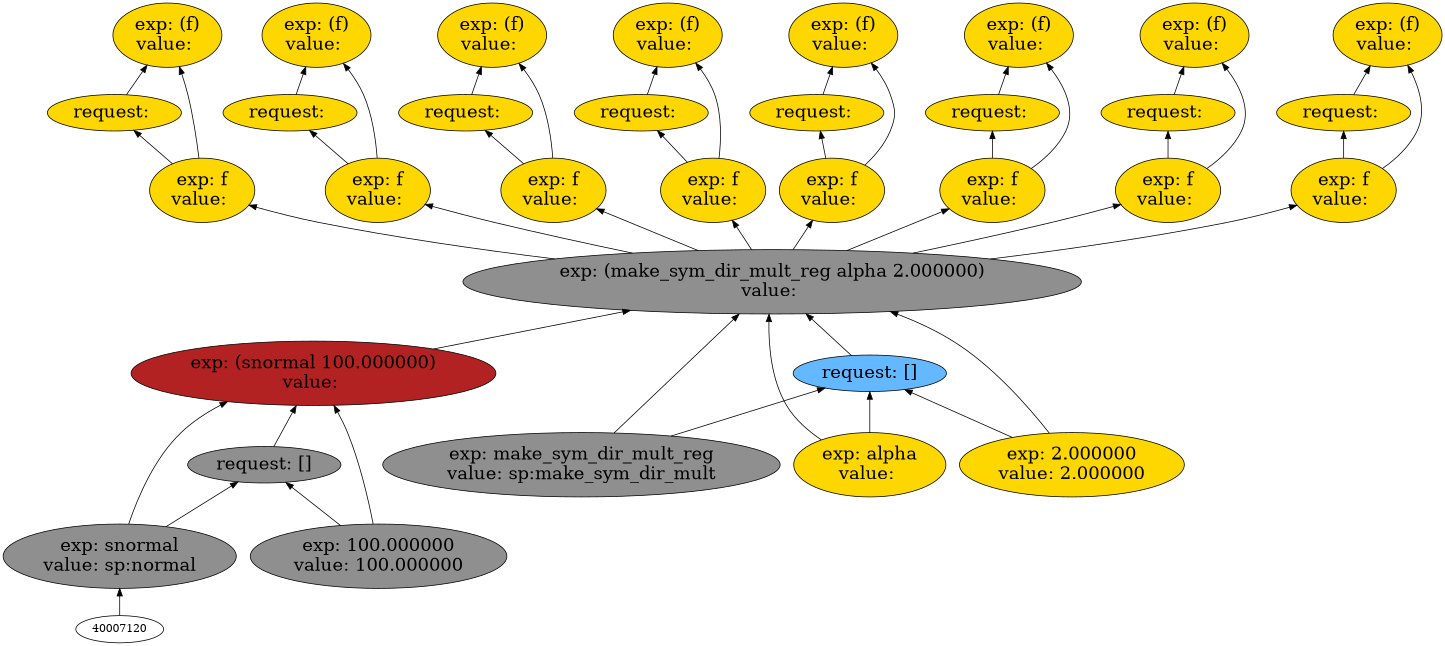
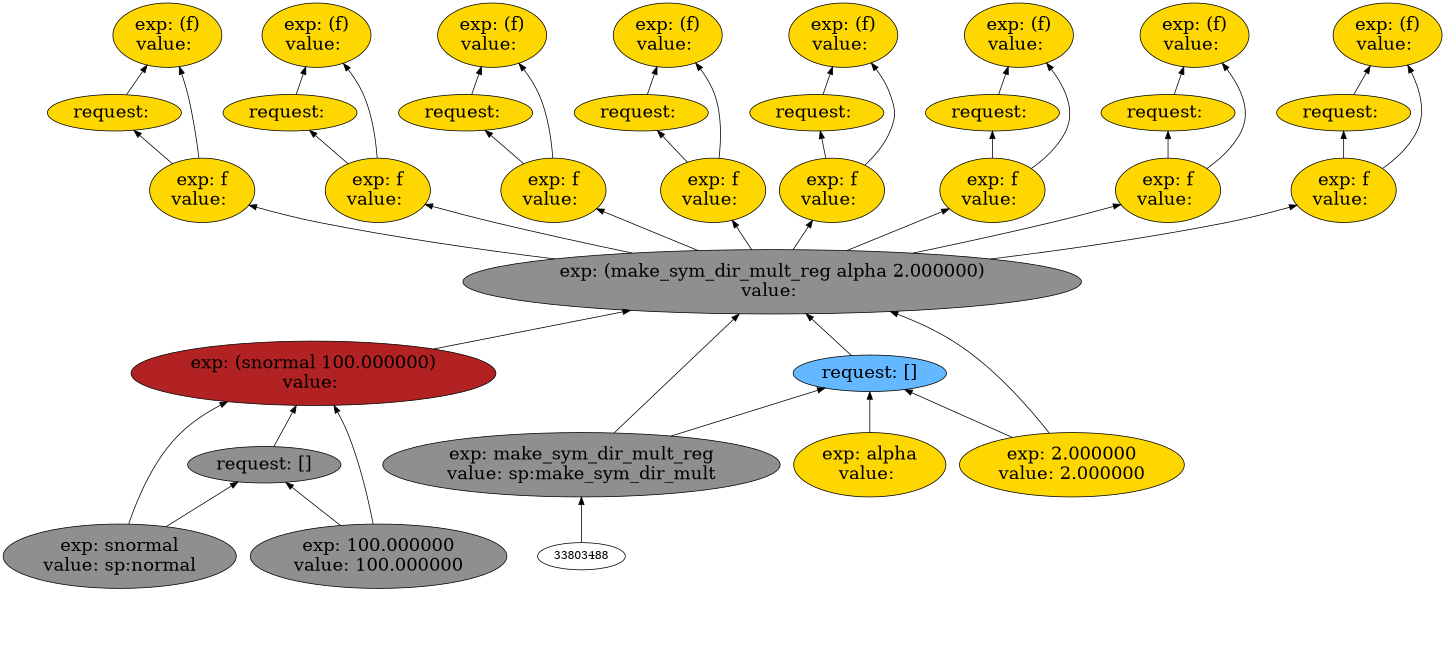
(779, 389) -> none
none -> (581, 556)
(120, 629) -> none
